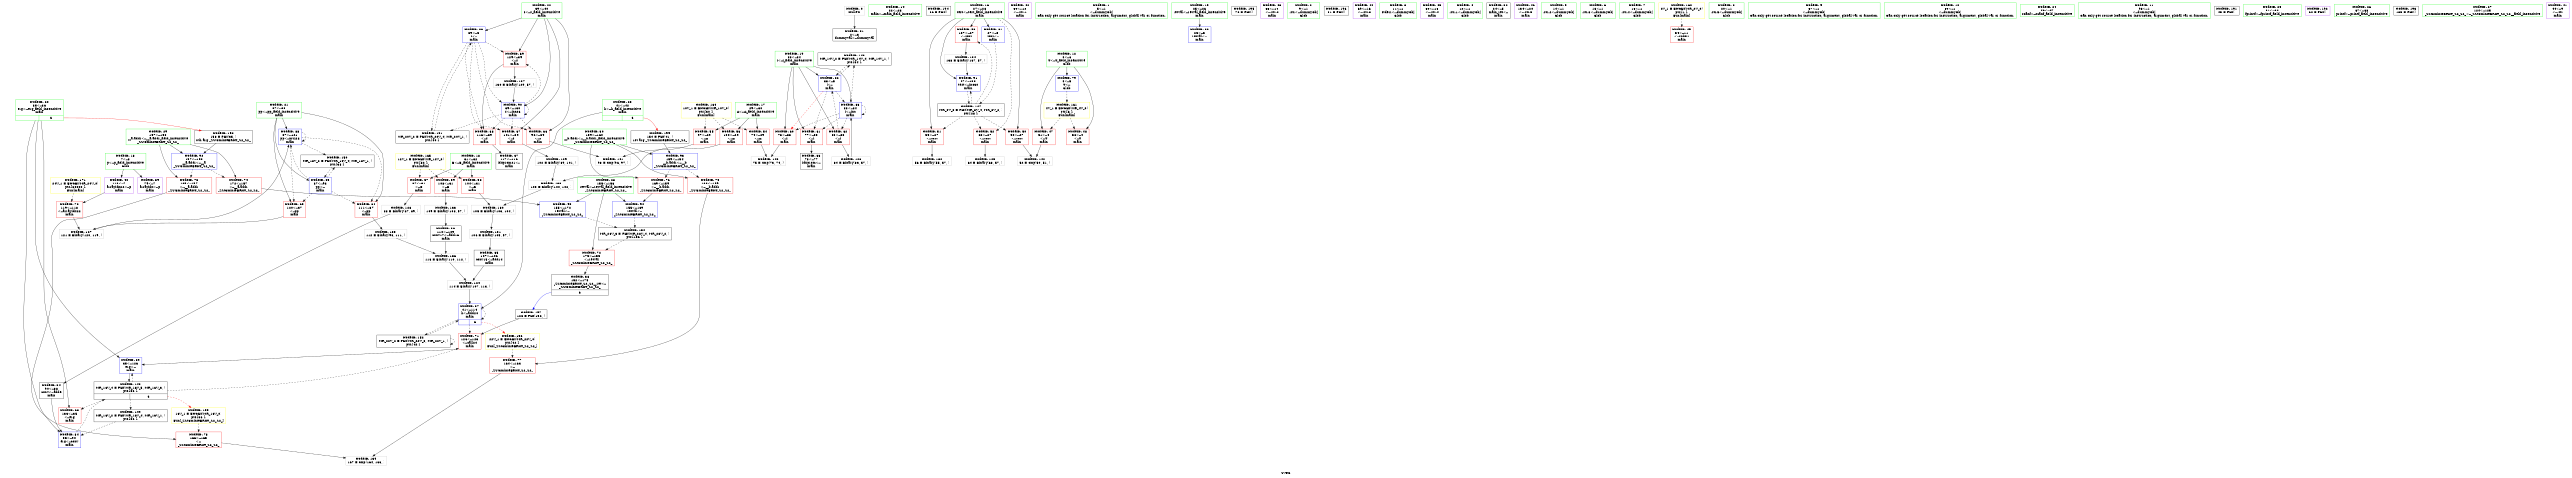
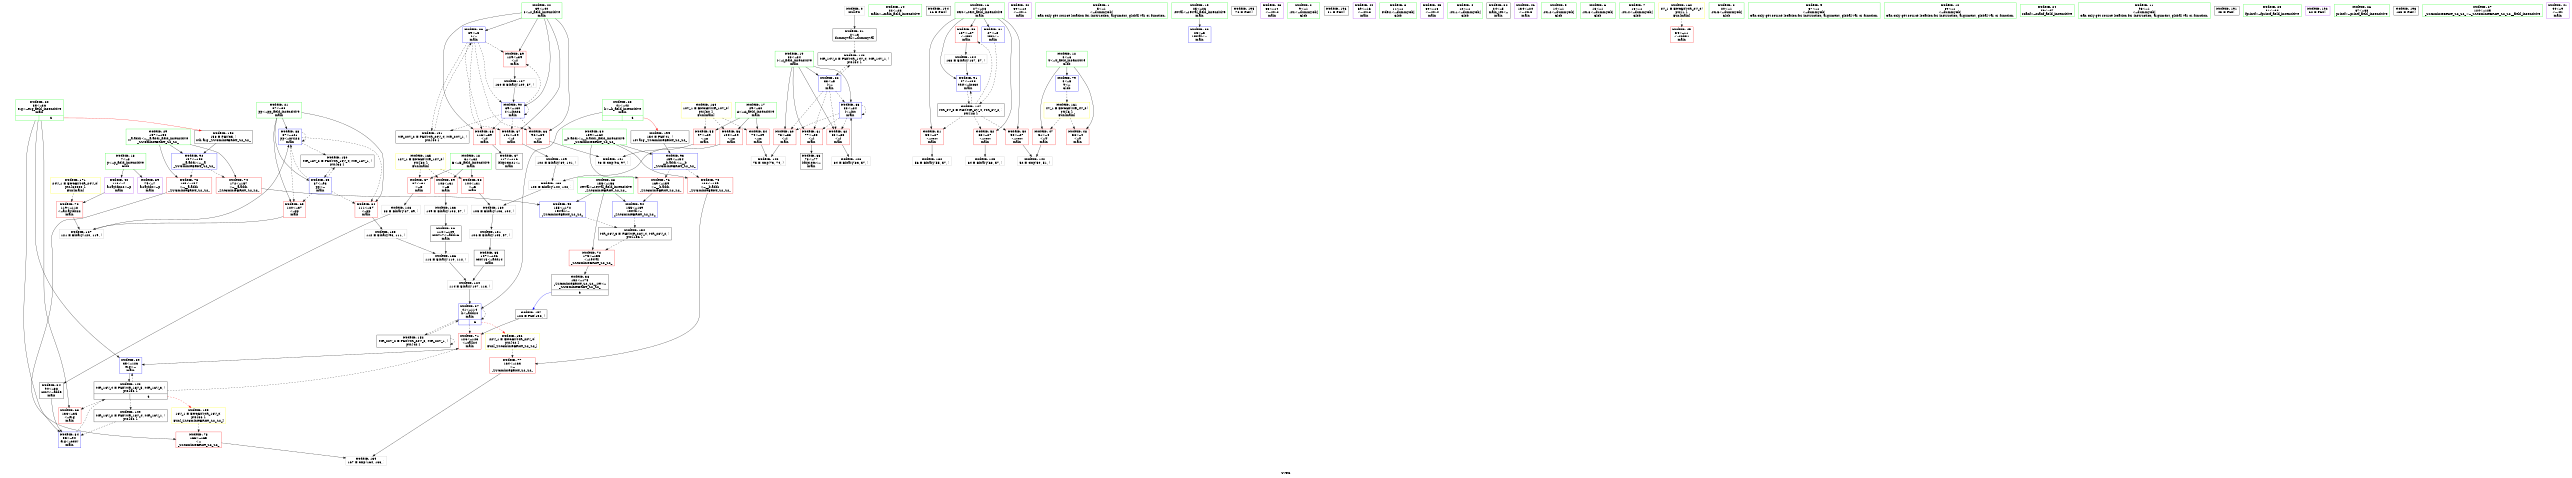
(1011, 74) -> (1011, 74)
(852, 85) -> (855, 46)
(486, 89) -> (444, 47)
(808, 109) -> (808, 109)
(836, 111) -> (832, 109)
